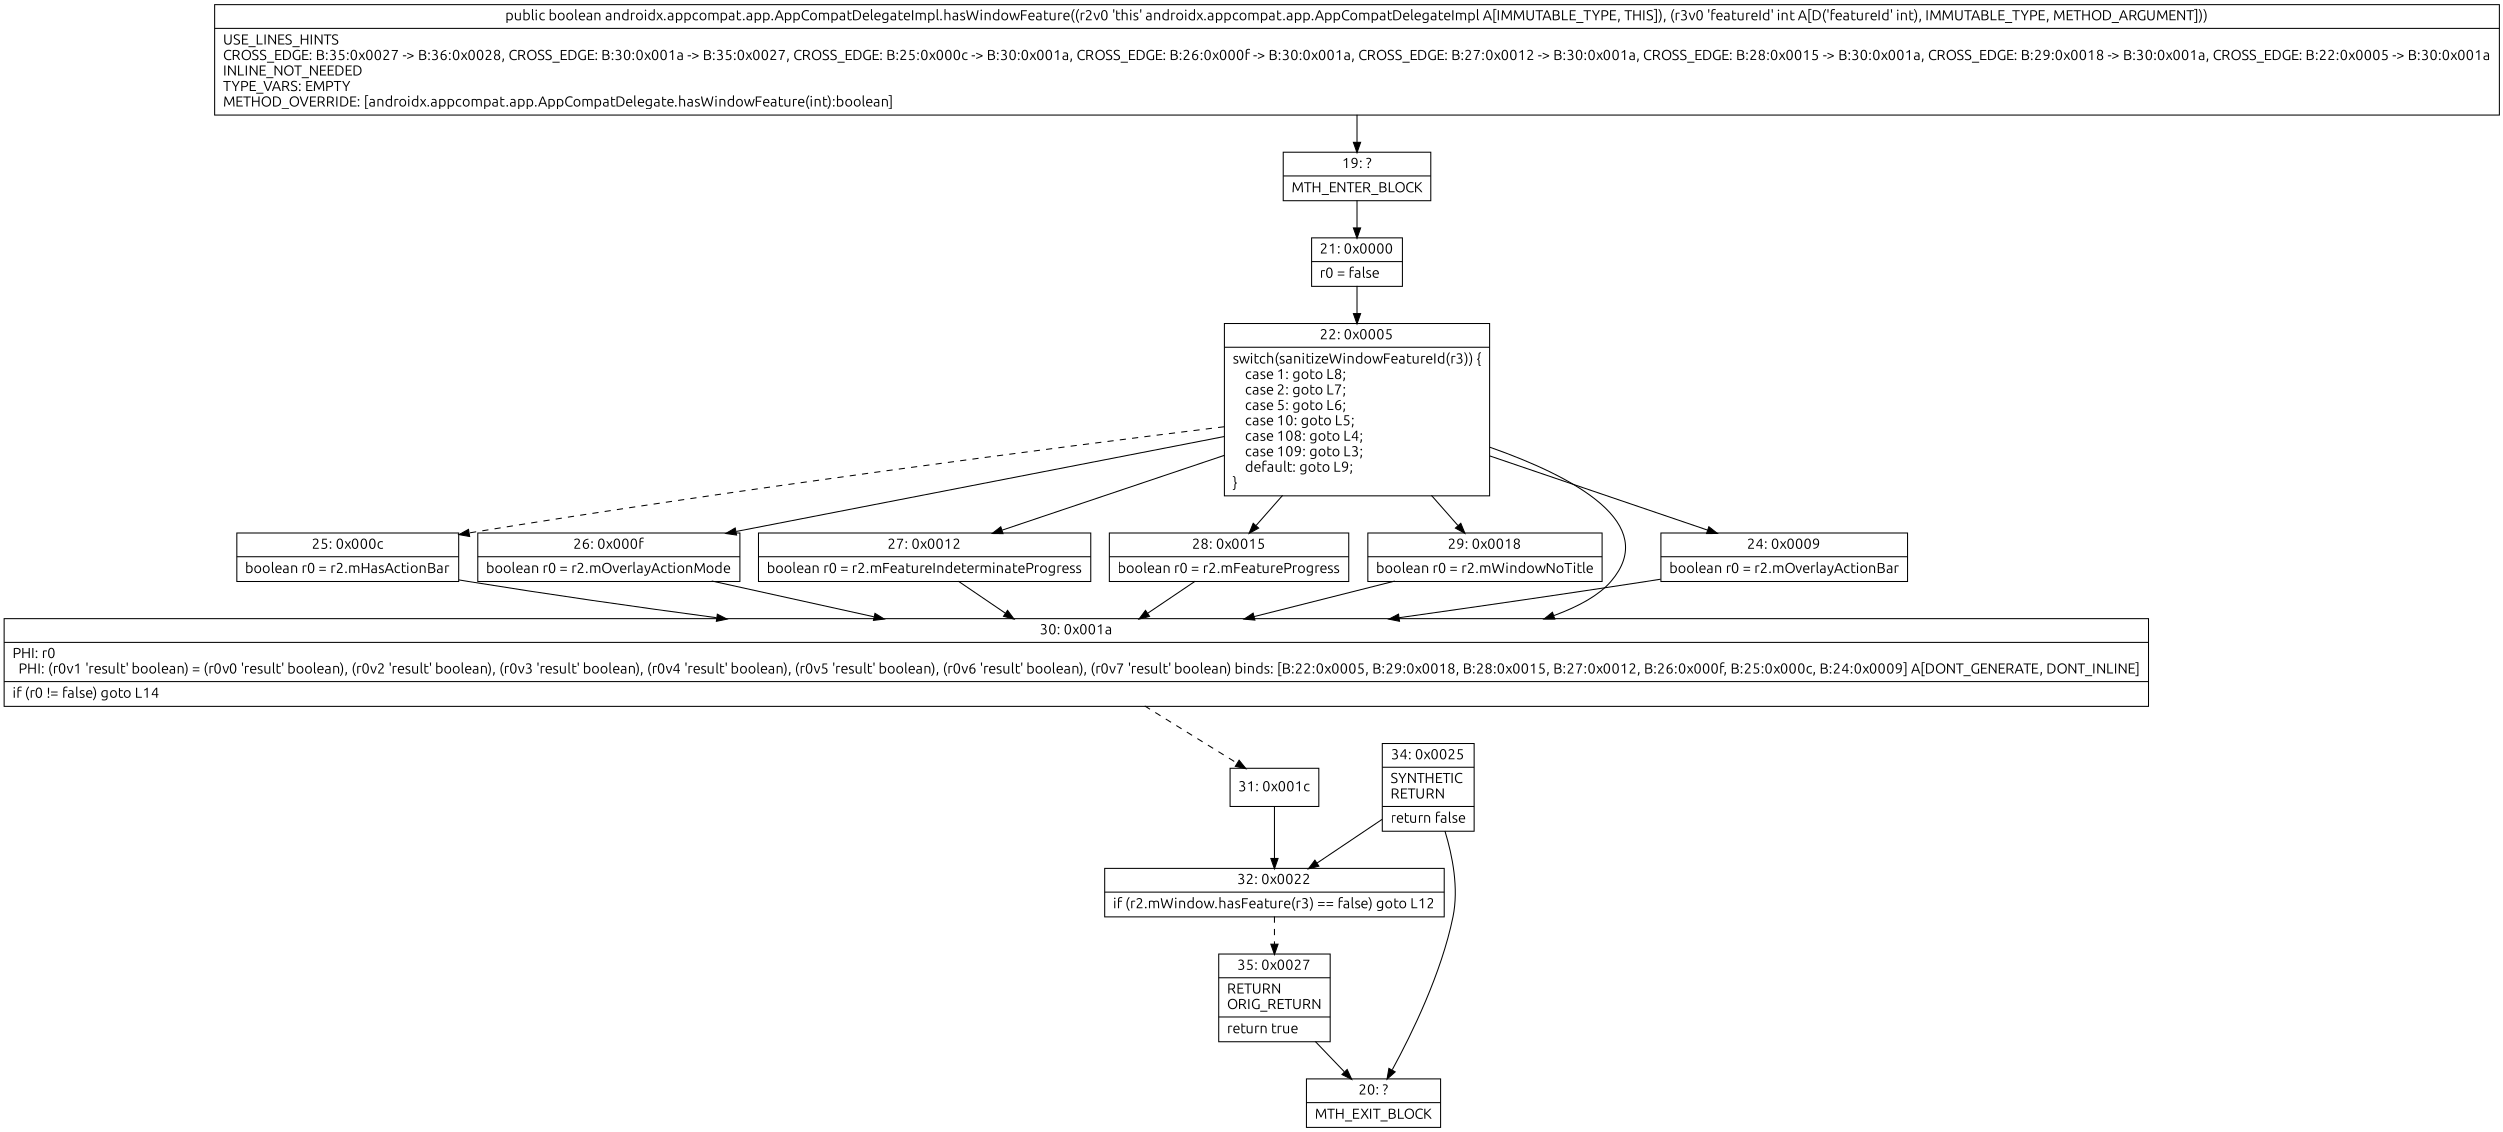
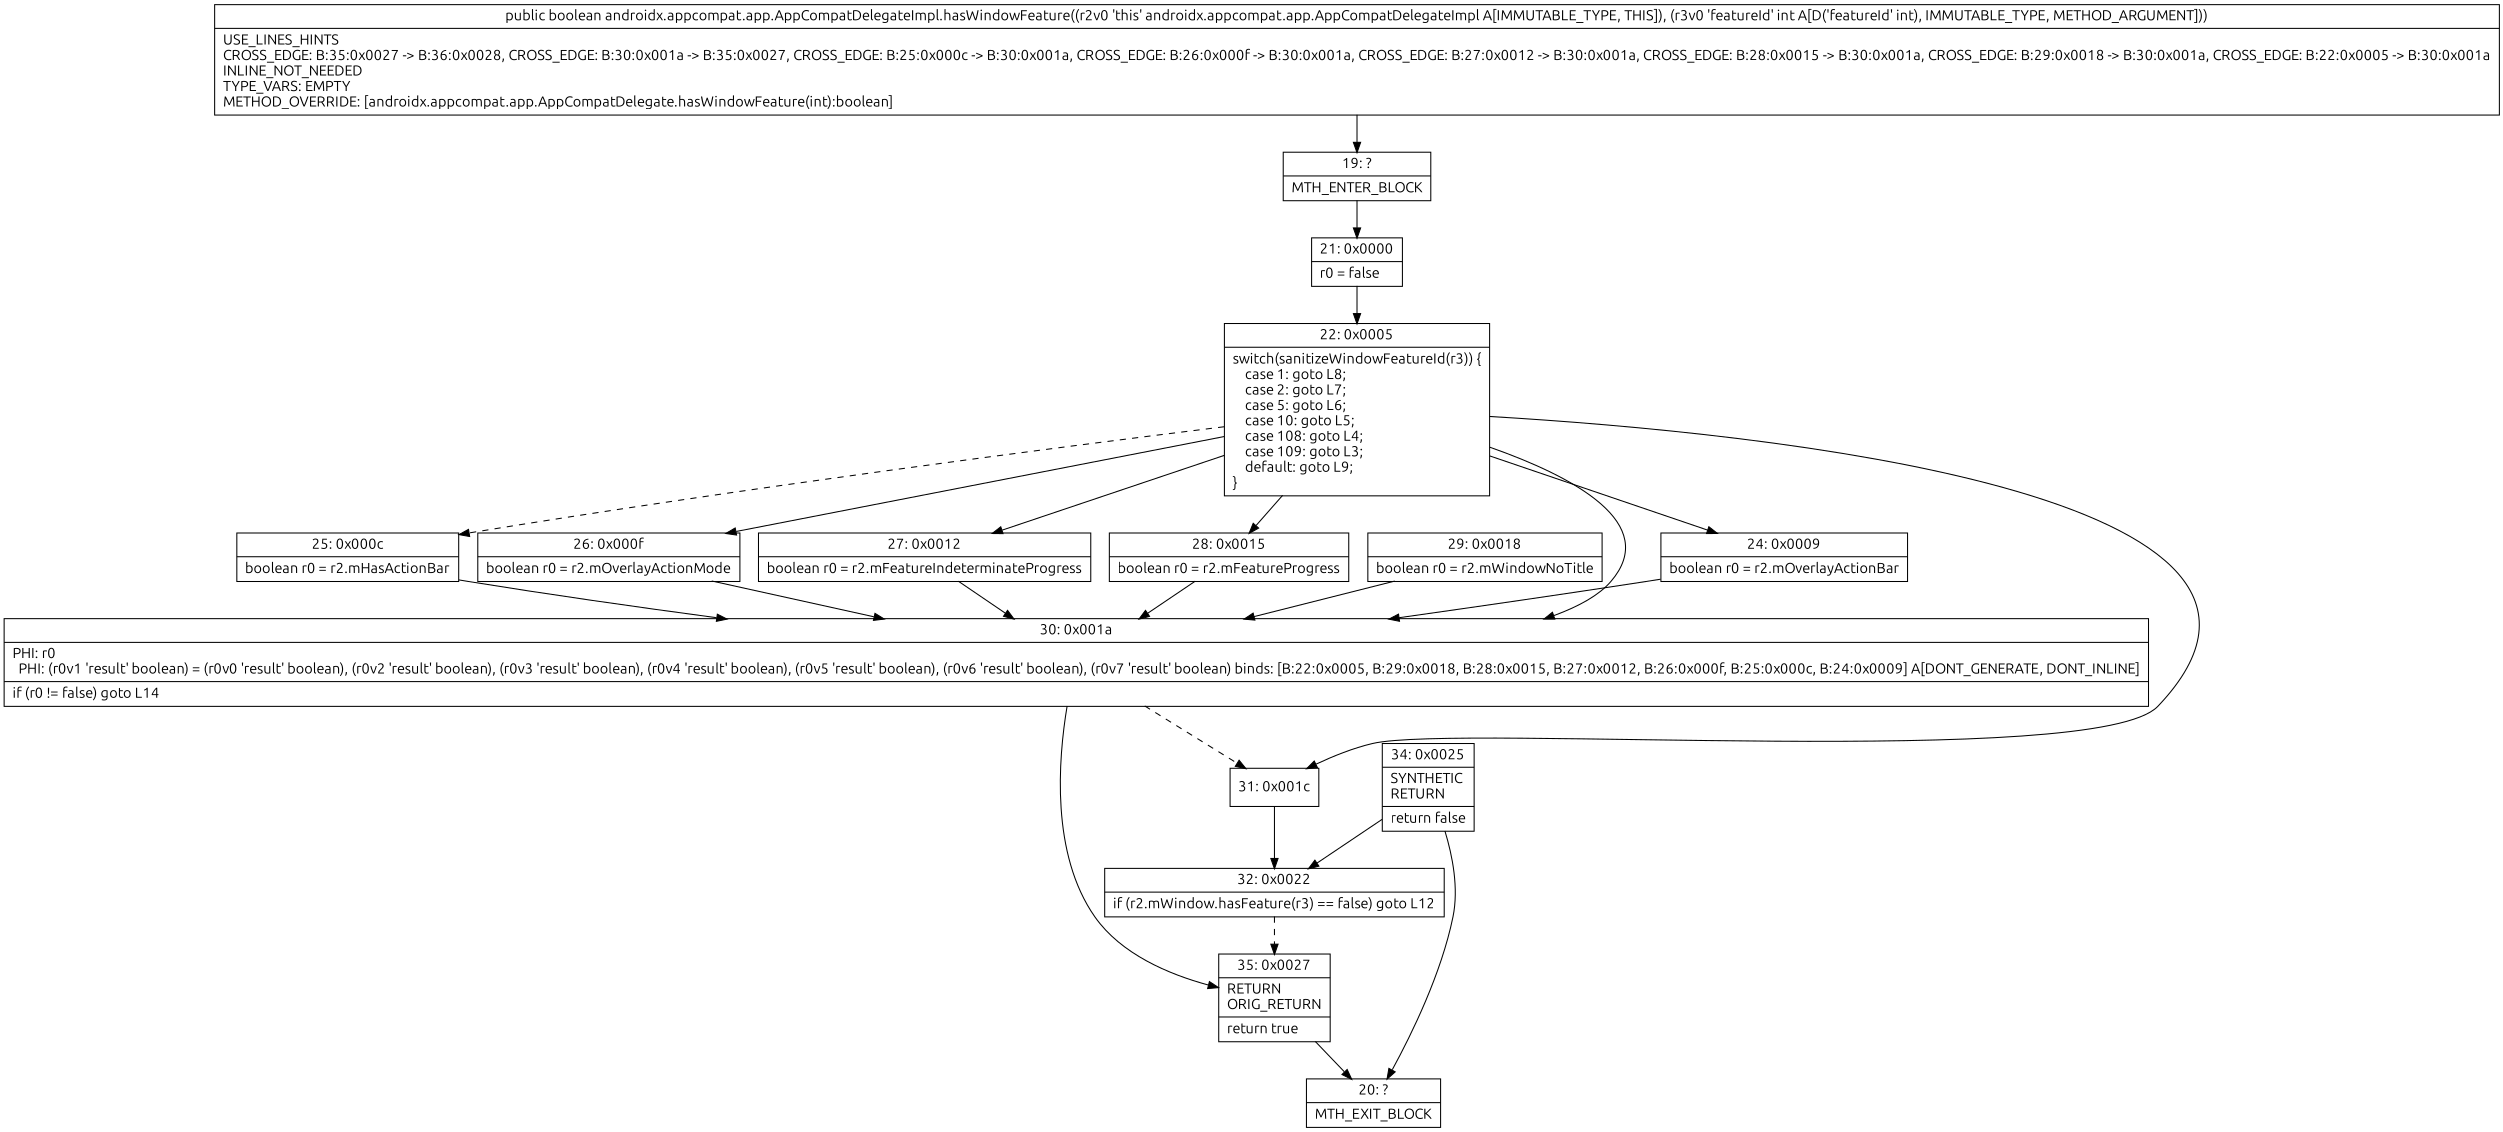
(1445, 510) -> (2161, 701)
none -> (1076, 880)
